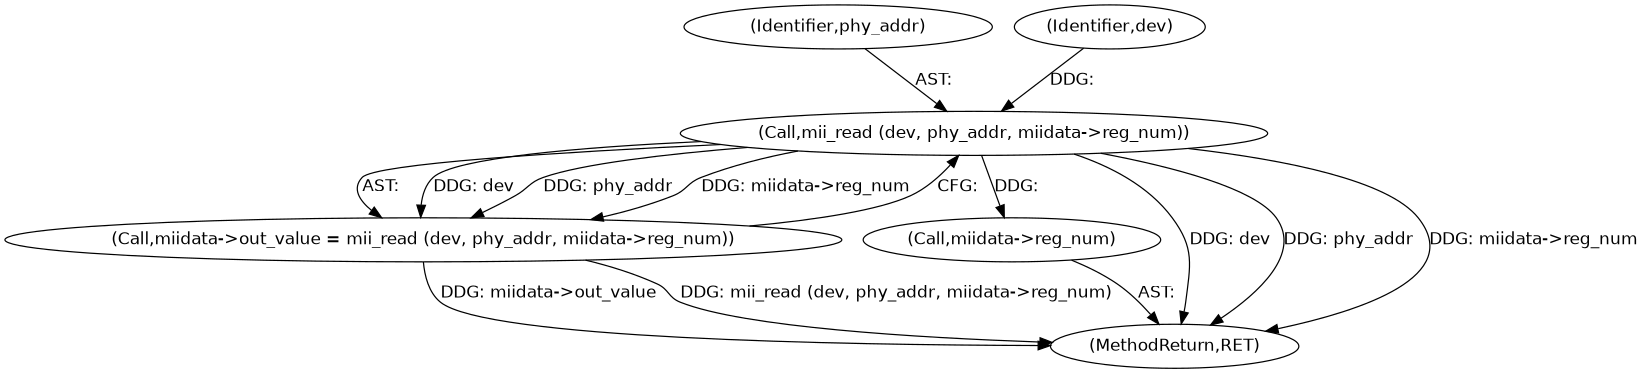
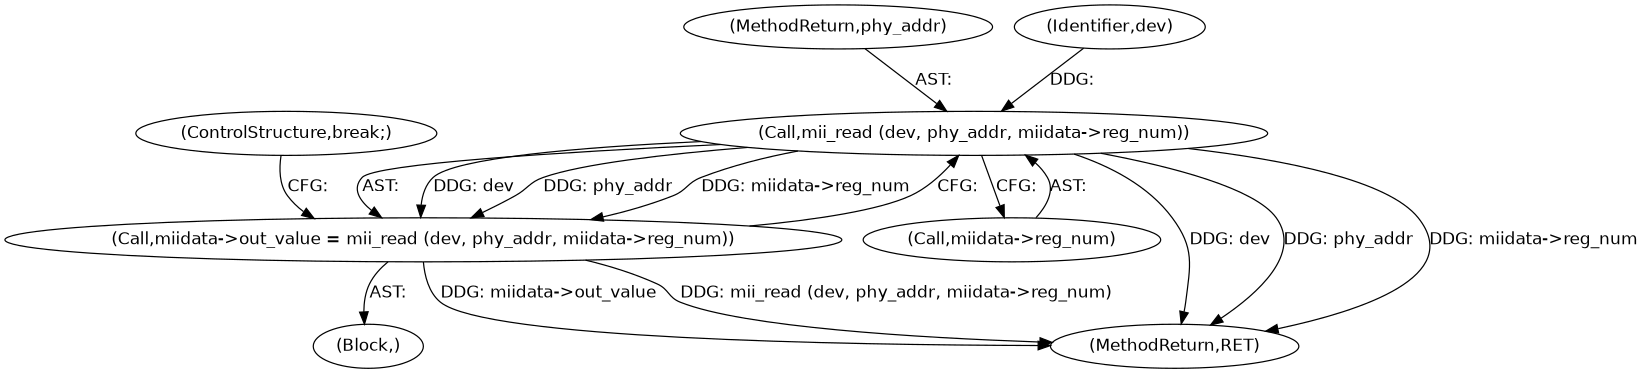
(838, 27) -> (838, 27)
none -> (286, 133)
(1019, 187) -> (1019, 187)
(1115, 282) -> (1050, 190)
none -> (368, 346)
